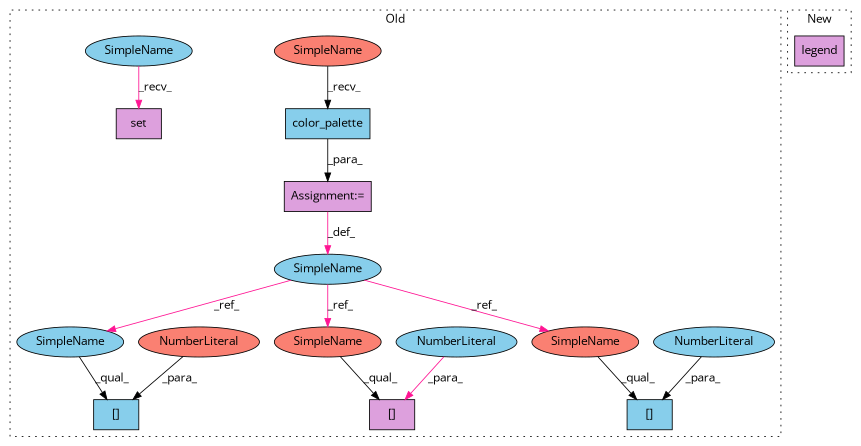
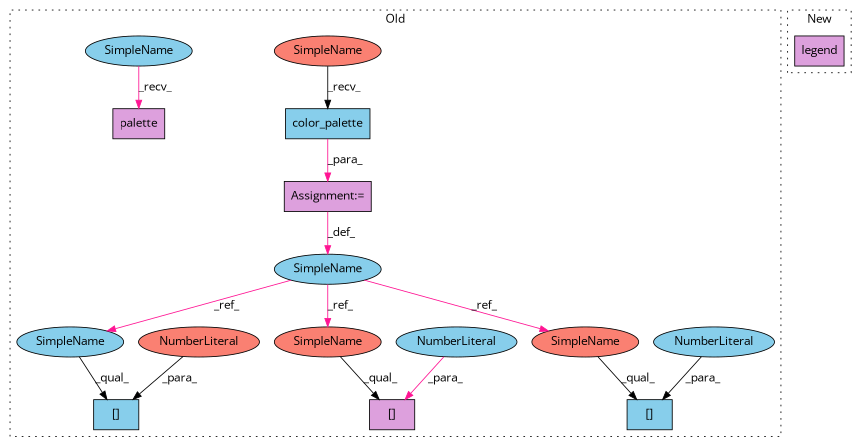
(139, 124) -> (139, 124)
(328, 156) -> (328, 156)
